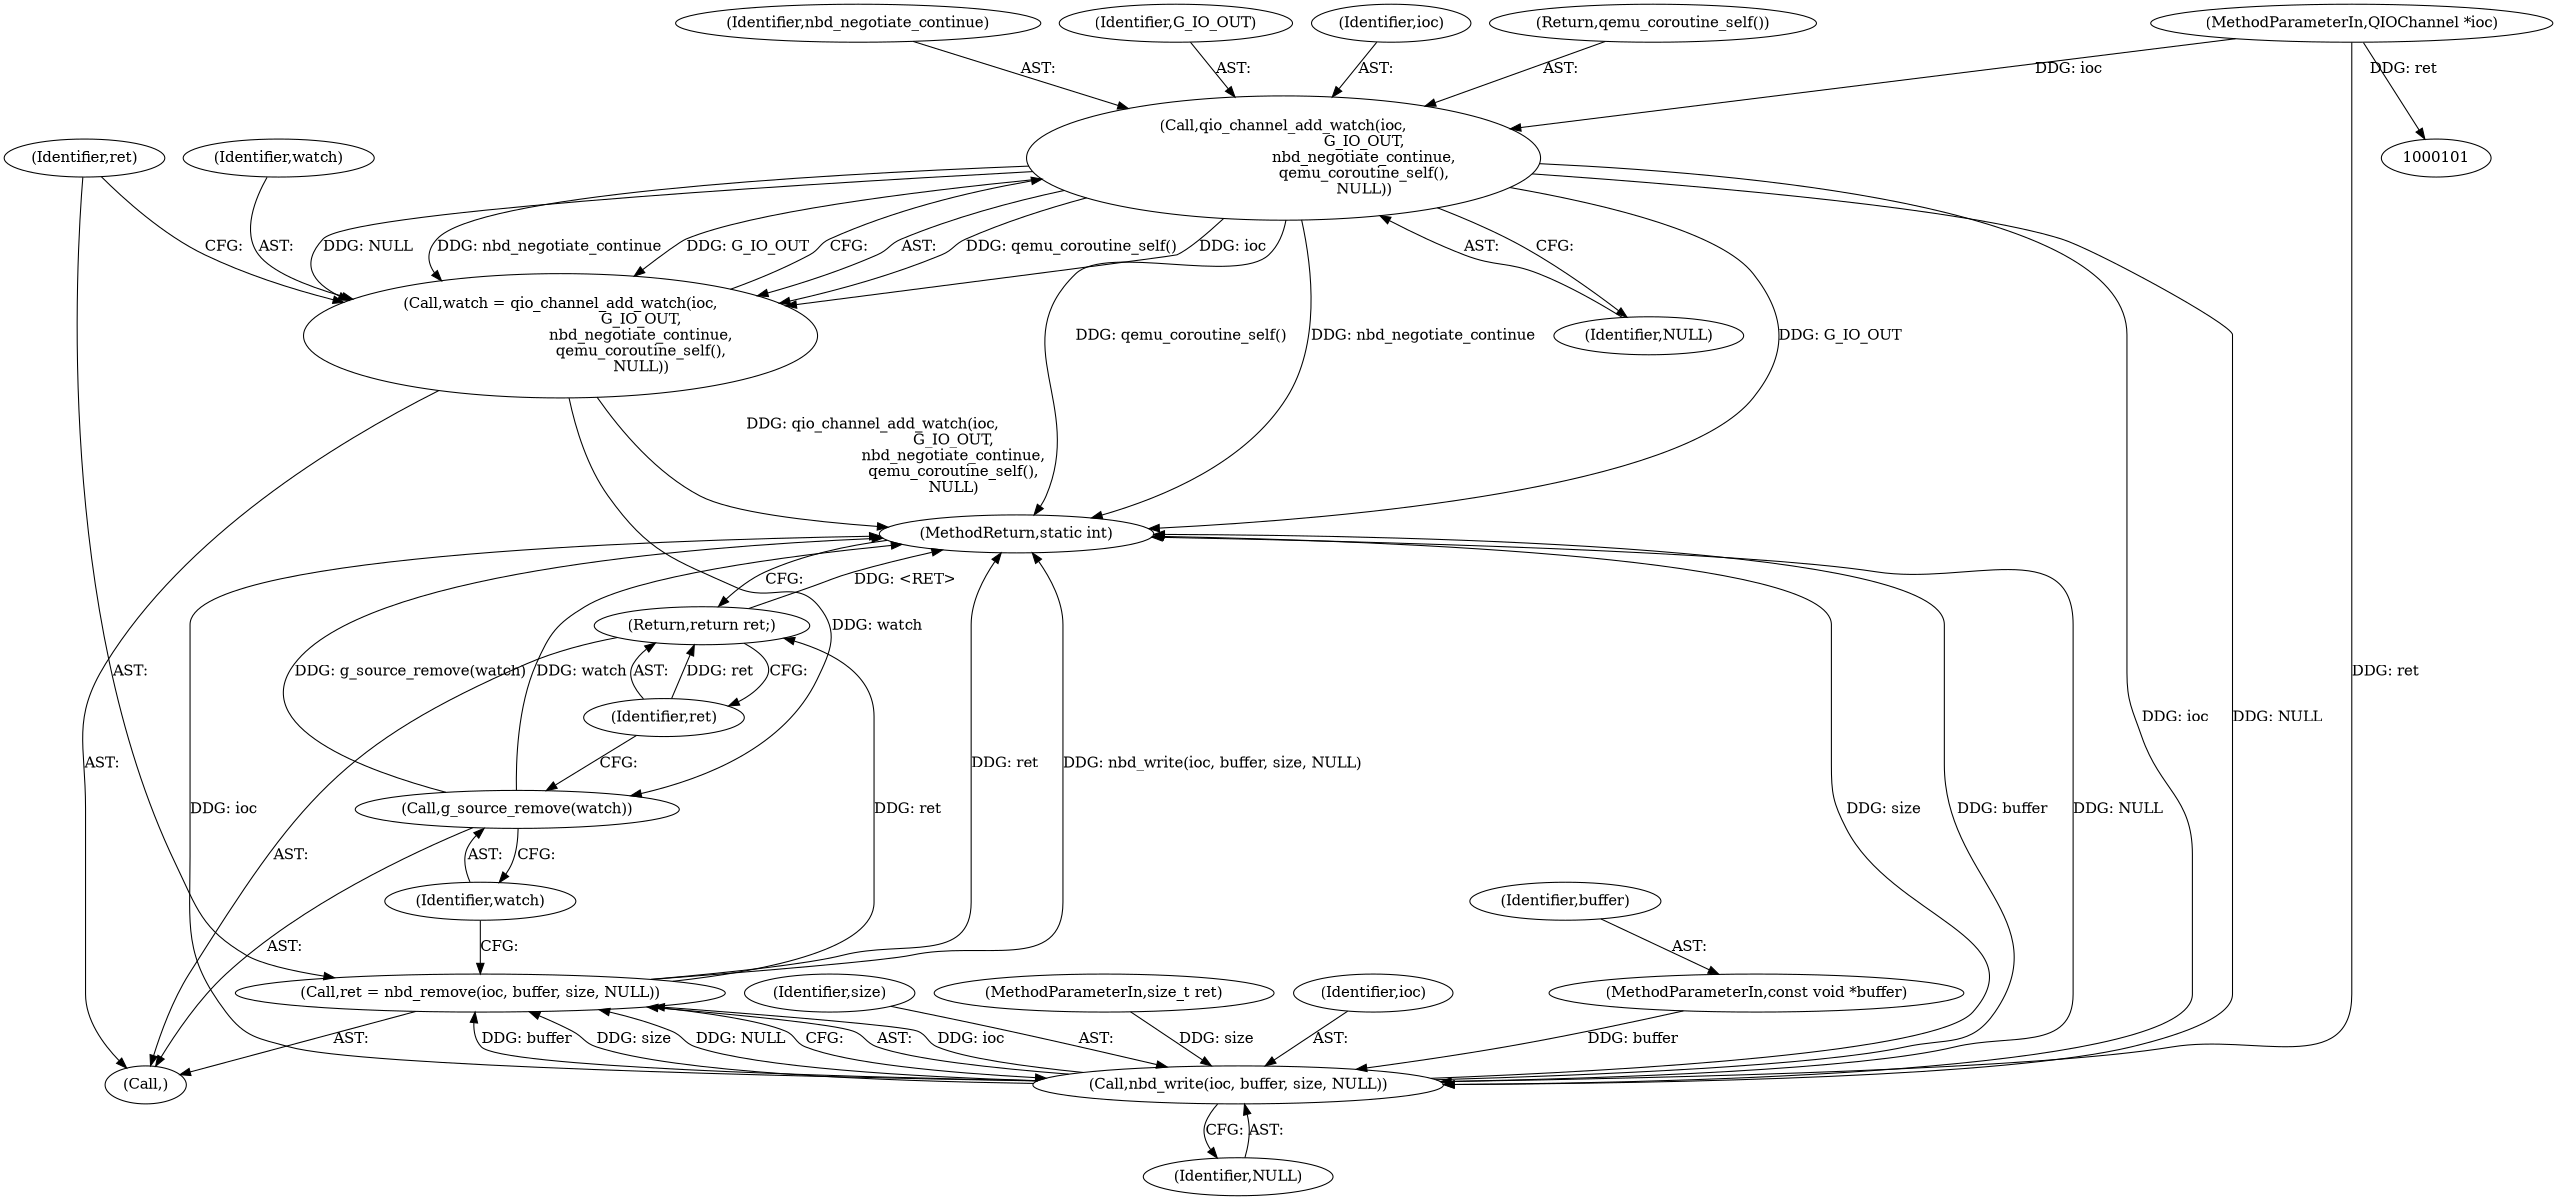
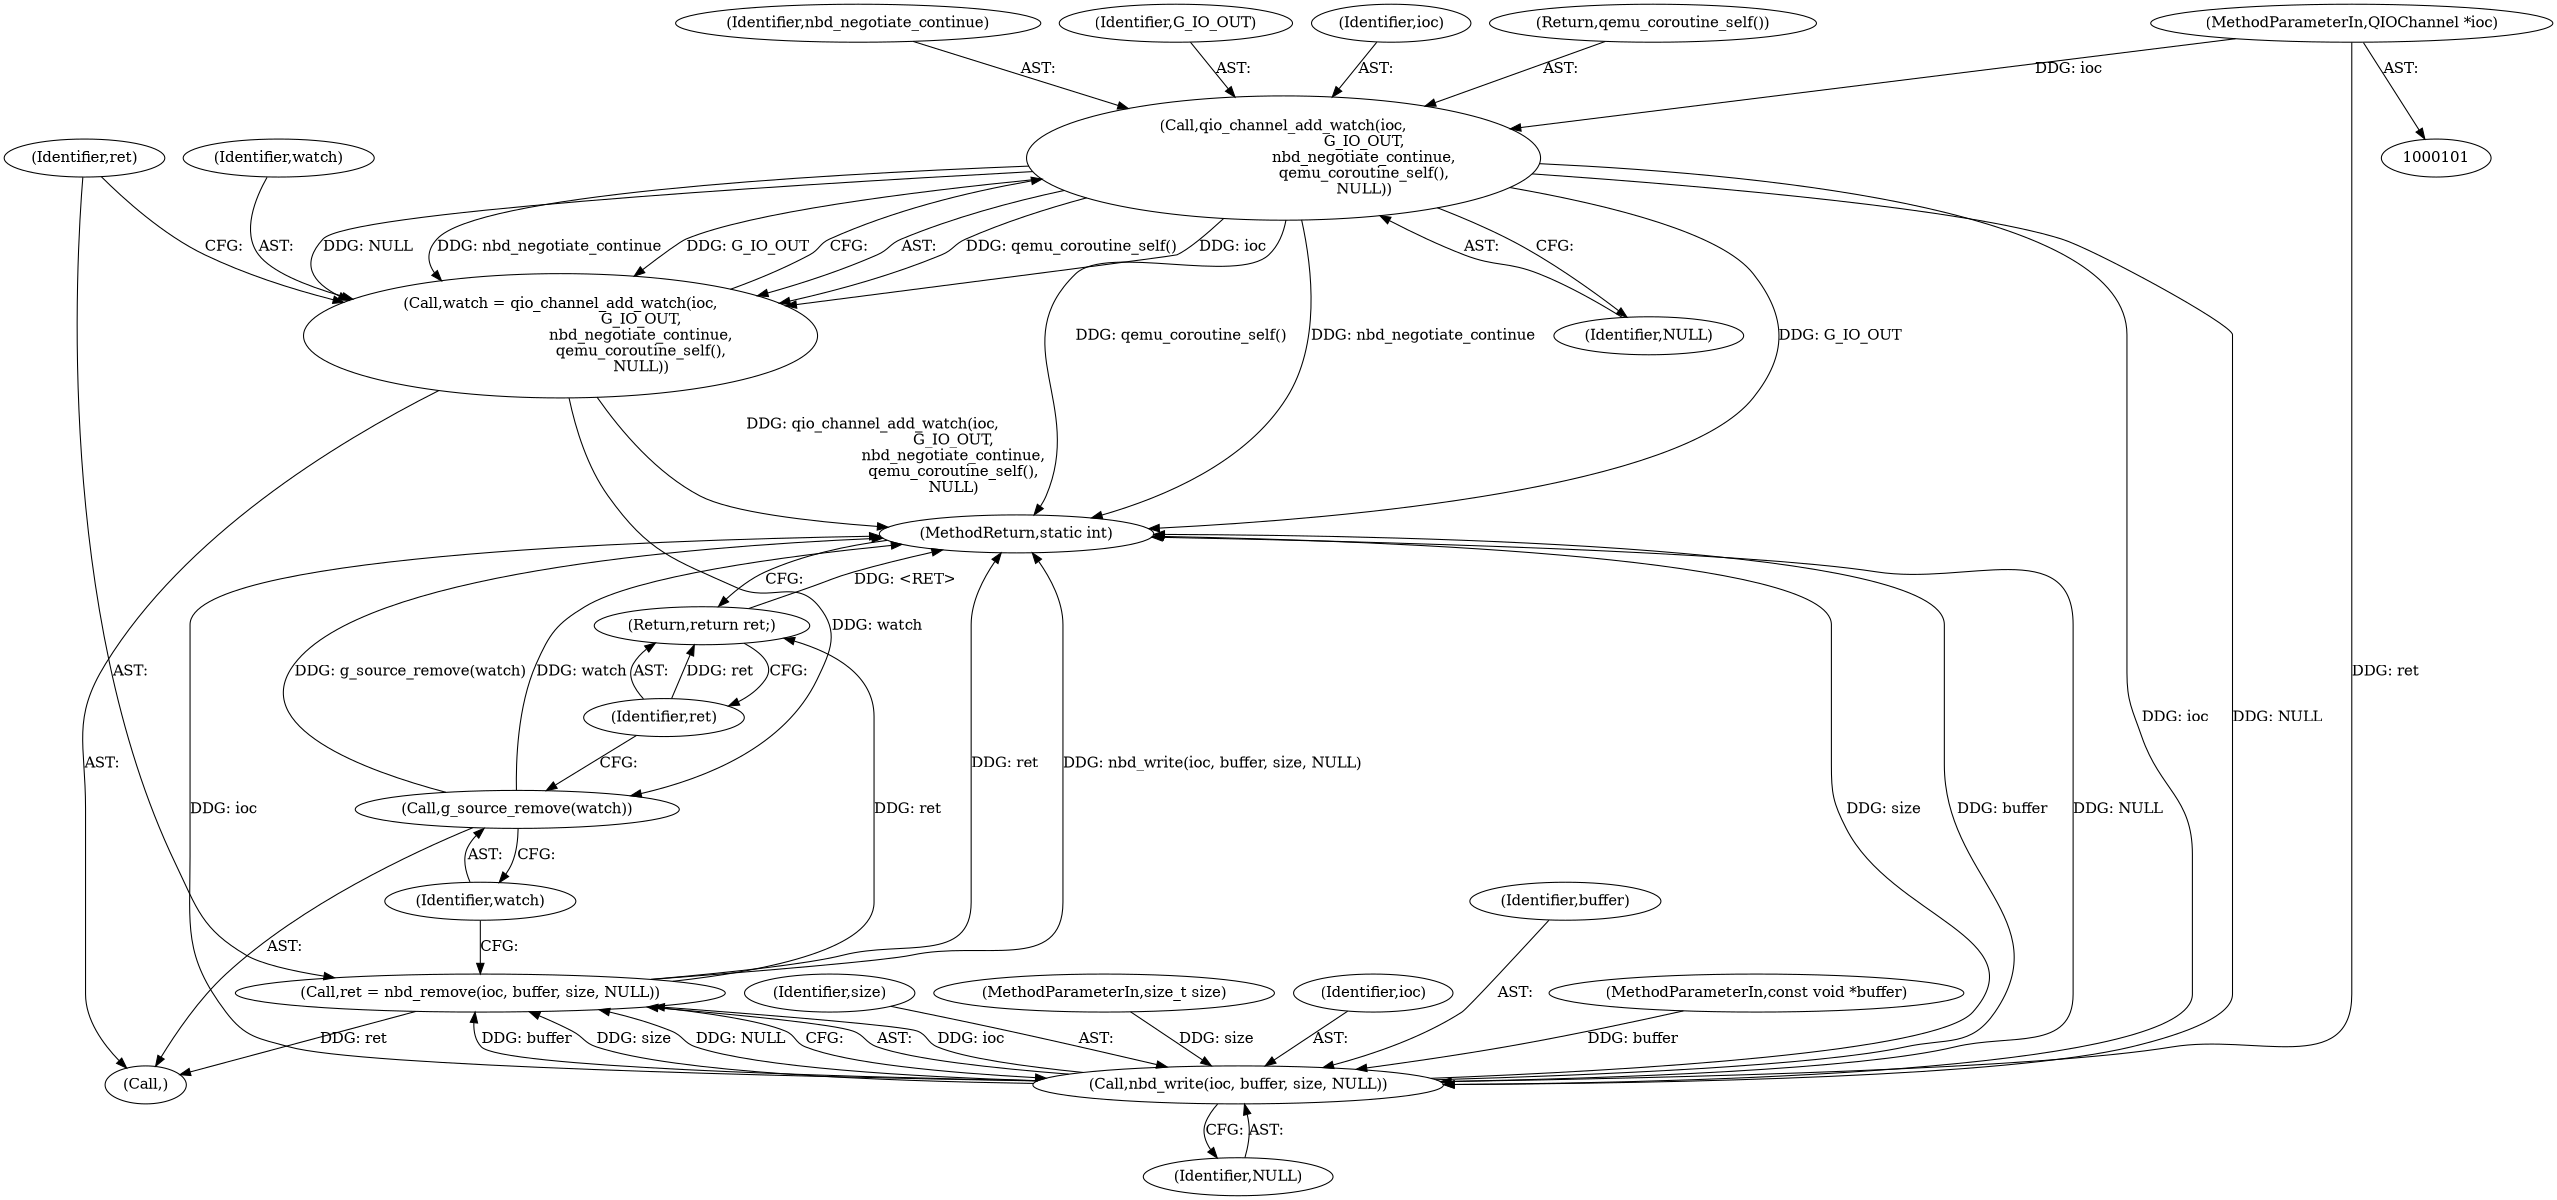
(2404, 69) -> (2404, 69)
(330, 784) -> none
(1655, 944) -> (1456, 1015)
(1104, 993) -> (1104, 993)
(354, 1039) -> (354, 1039)
